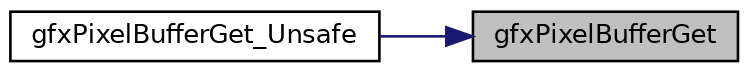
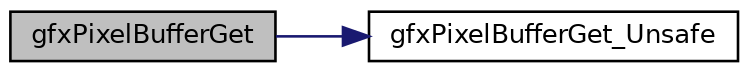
(413, 36) -> (309, 36)
